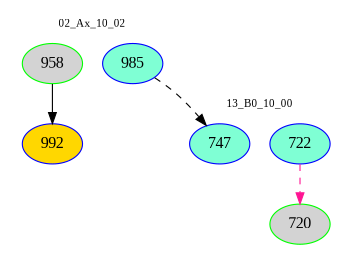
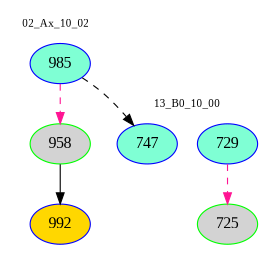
none -> (60, 98)
(300, 144) -> (228, 144)
(300, 224) -> (228, 224)
